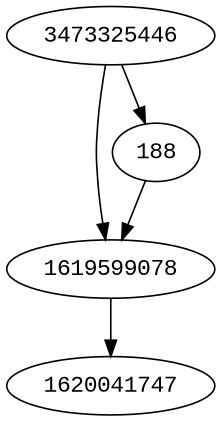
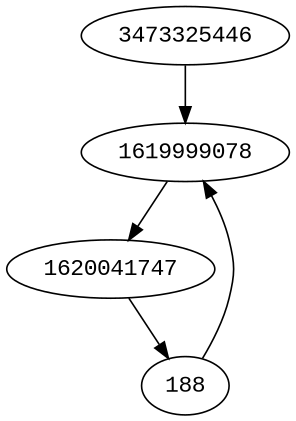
(130, 87) -> (144, 321)
(111, 269) -> (185, 152)
